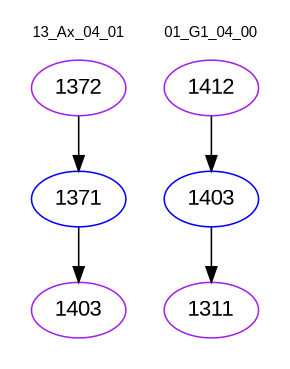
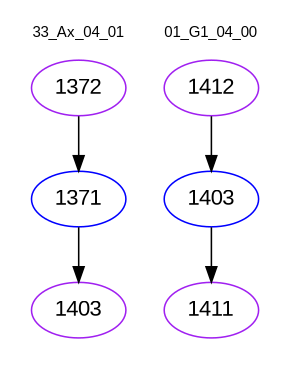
(79, 33) -> (79, 33)
(211, 310) -> (211, 310)
